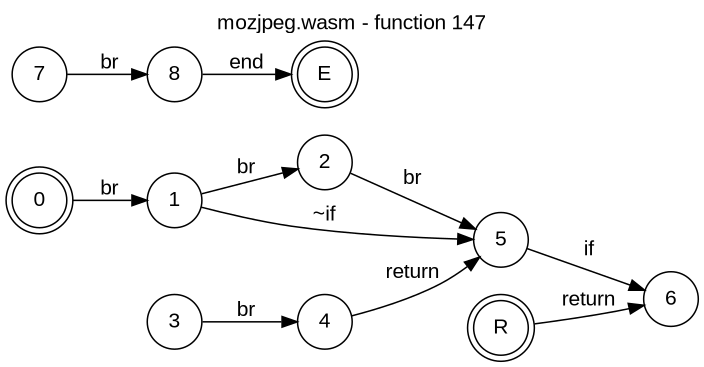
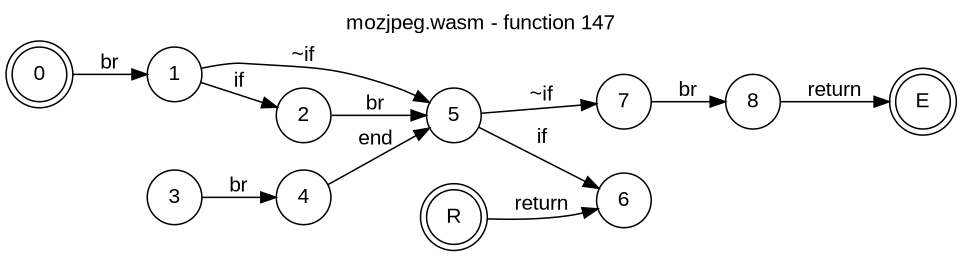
(247, 63) -> (835, 90)
none -> (531, 109)
(247, 168) -> (239, 81)
(413, 272) -> (376, 139)
